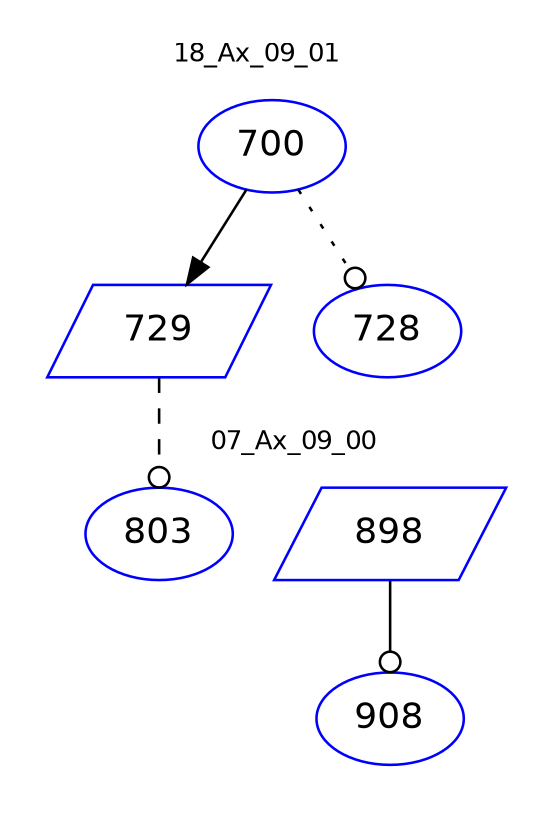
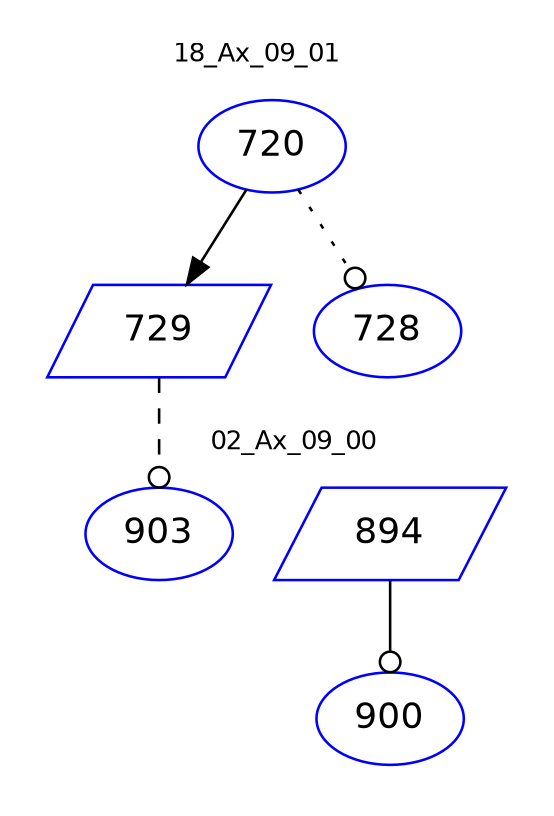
(272, 146) -> (272, 146)
(294, 443) -> (294, 443)
(159, 534) -> (159, 534)
(390, 534) -> (390, 534)
(390, 719) -> (390, 719)
